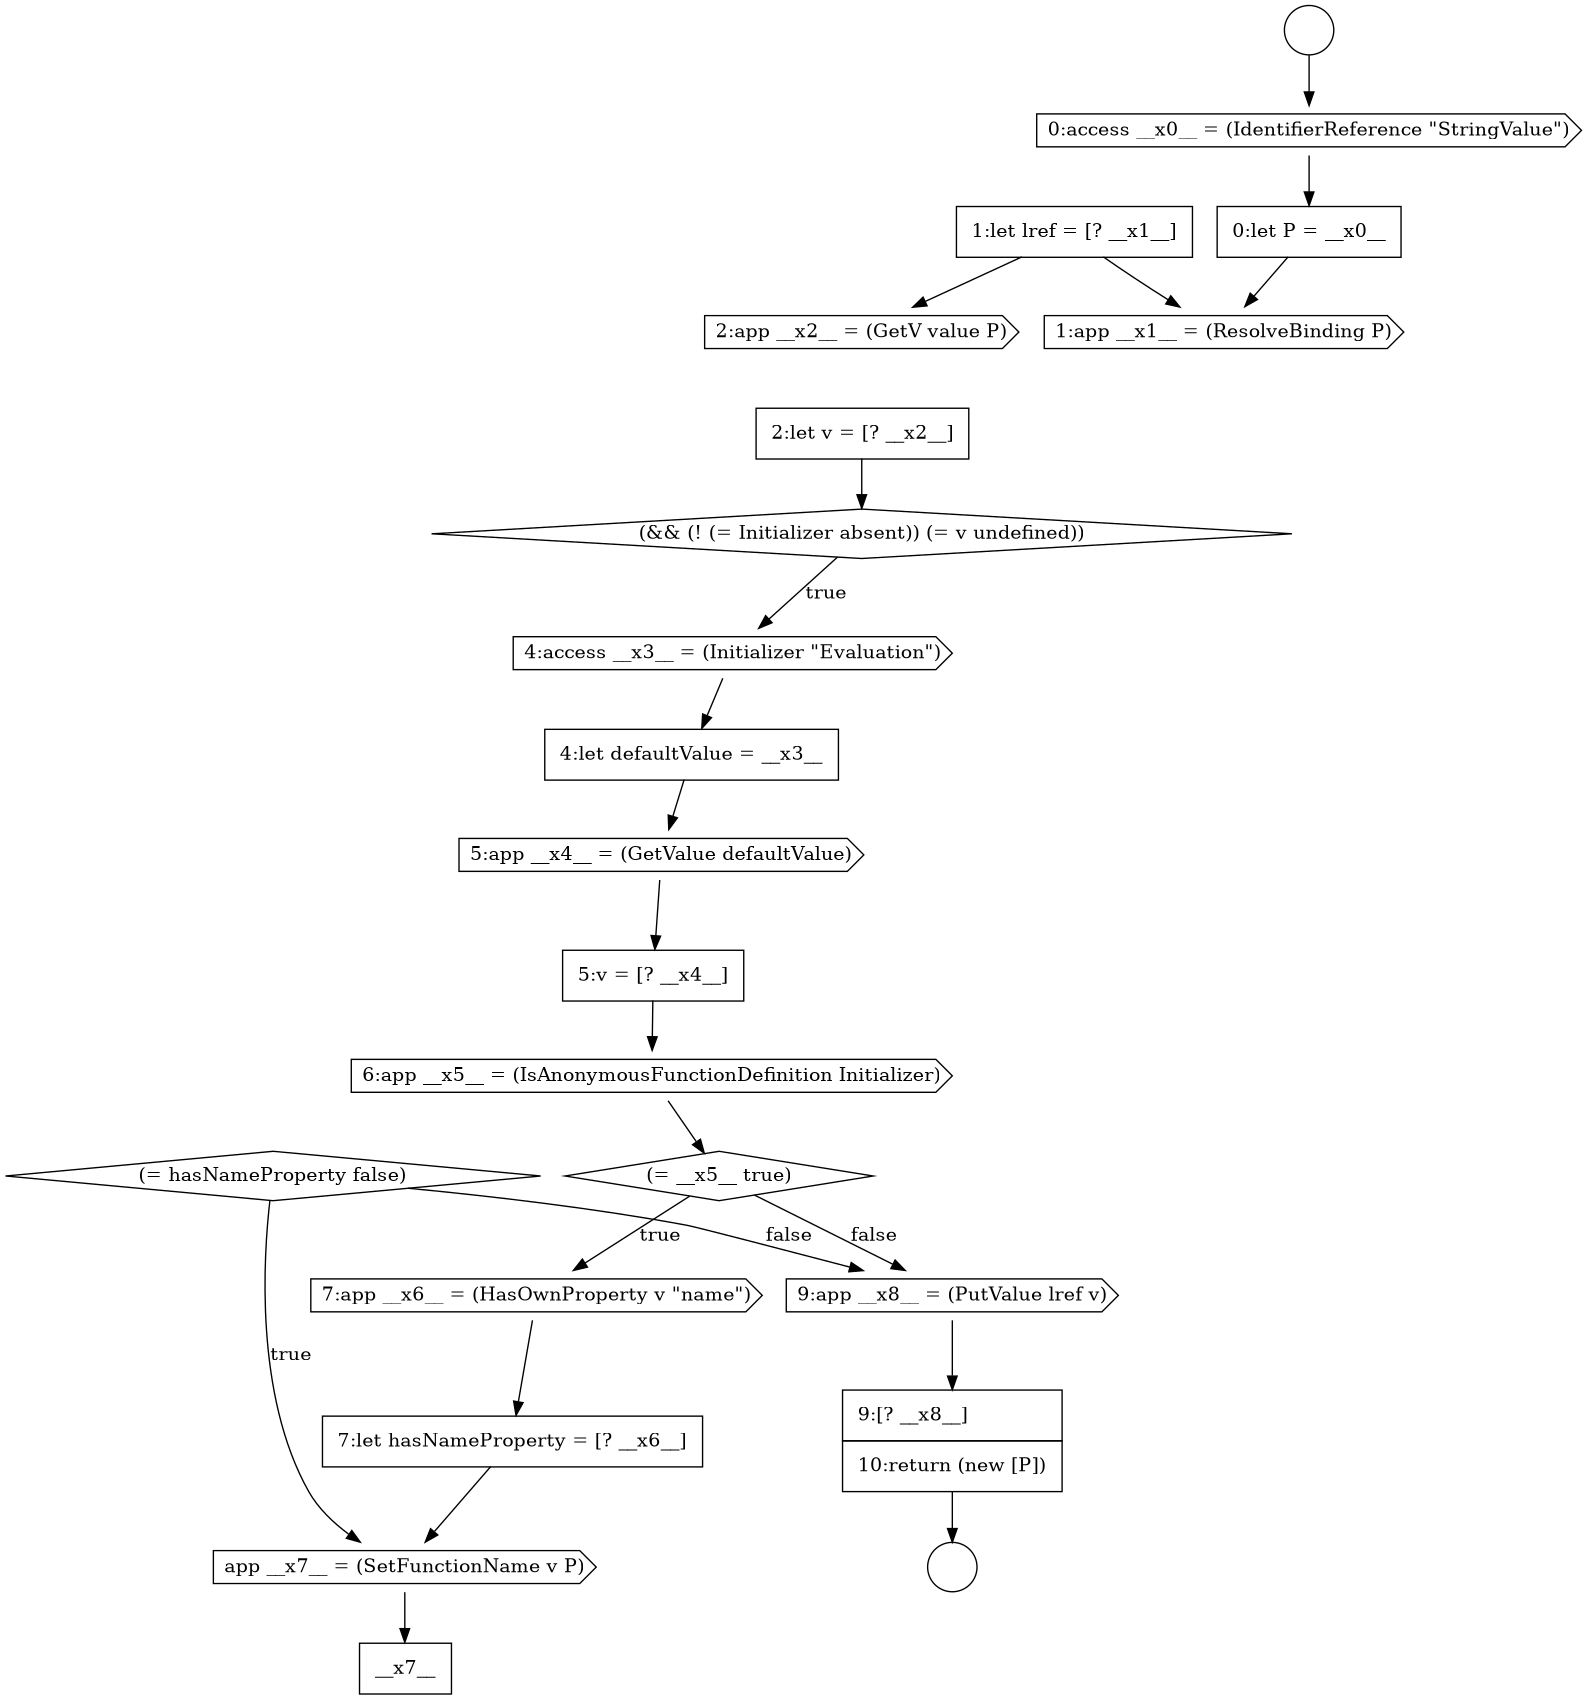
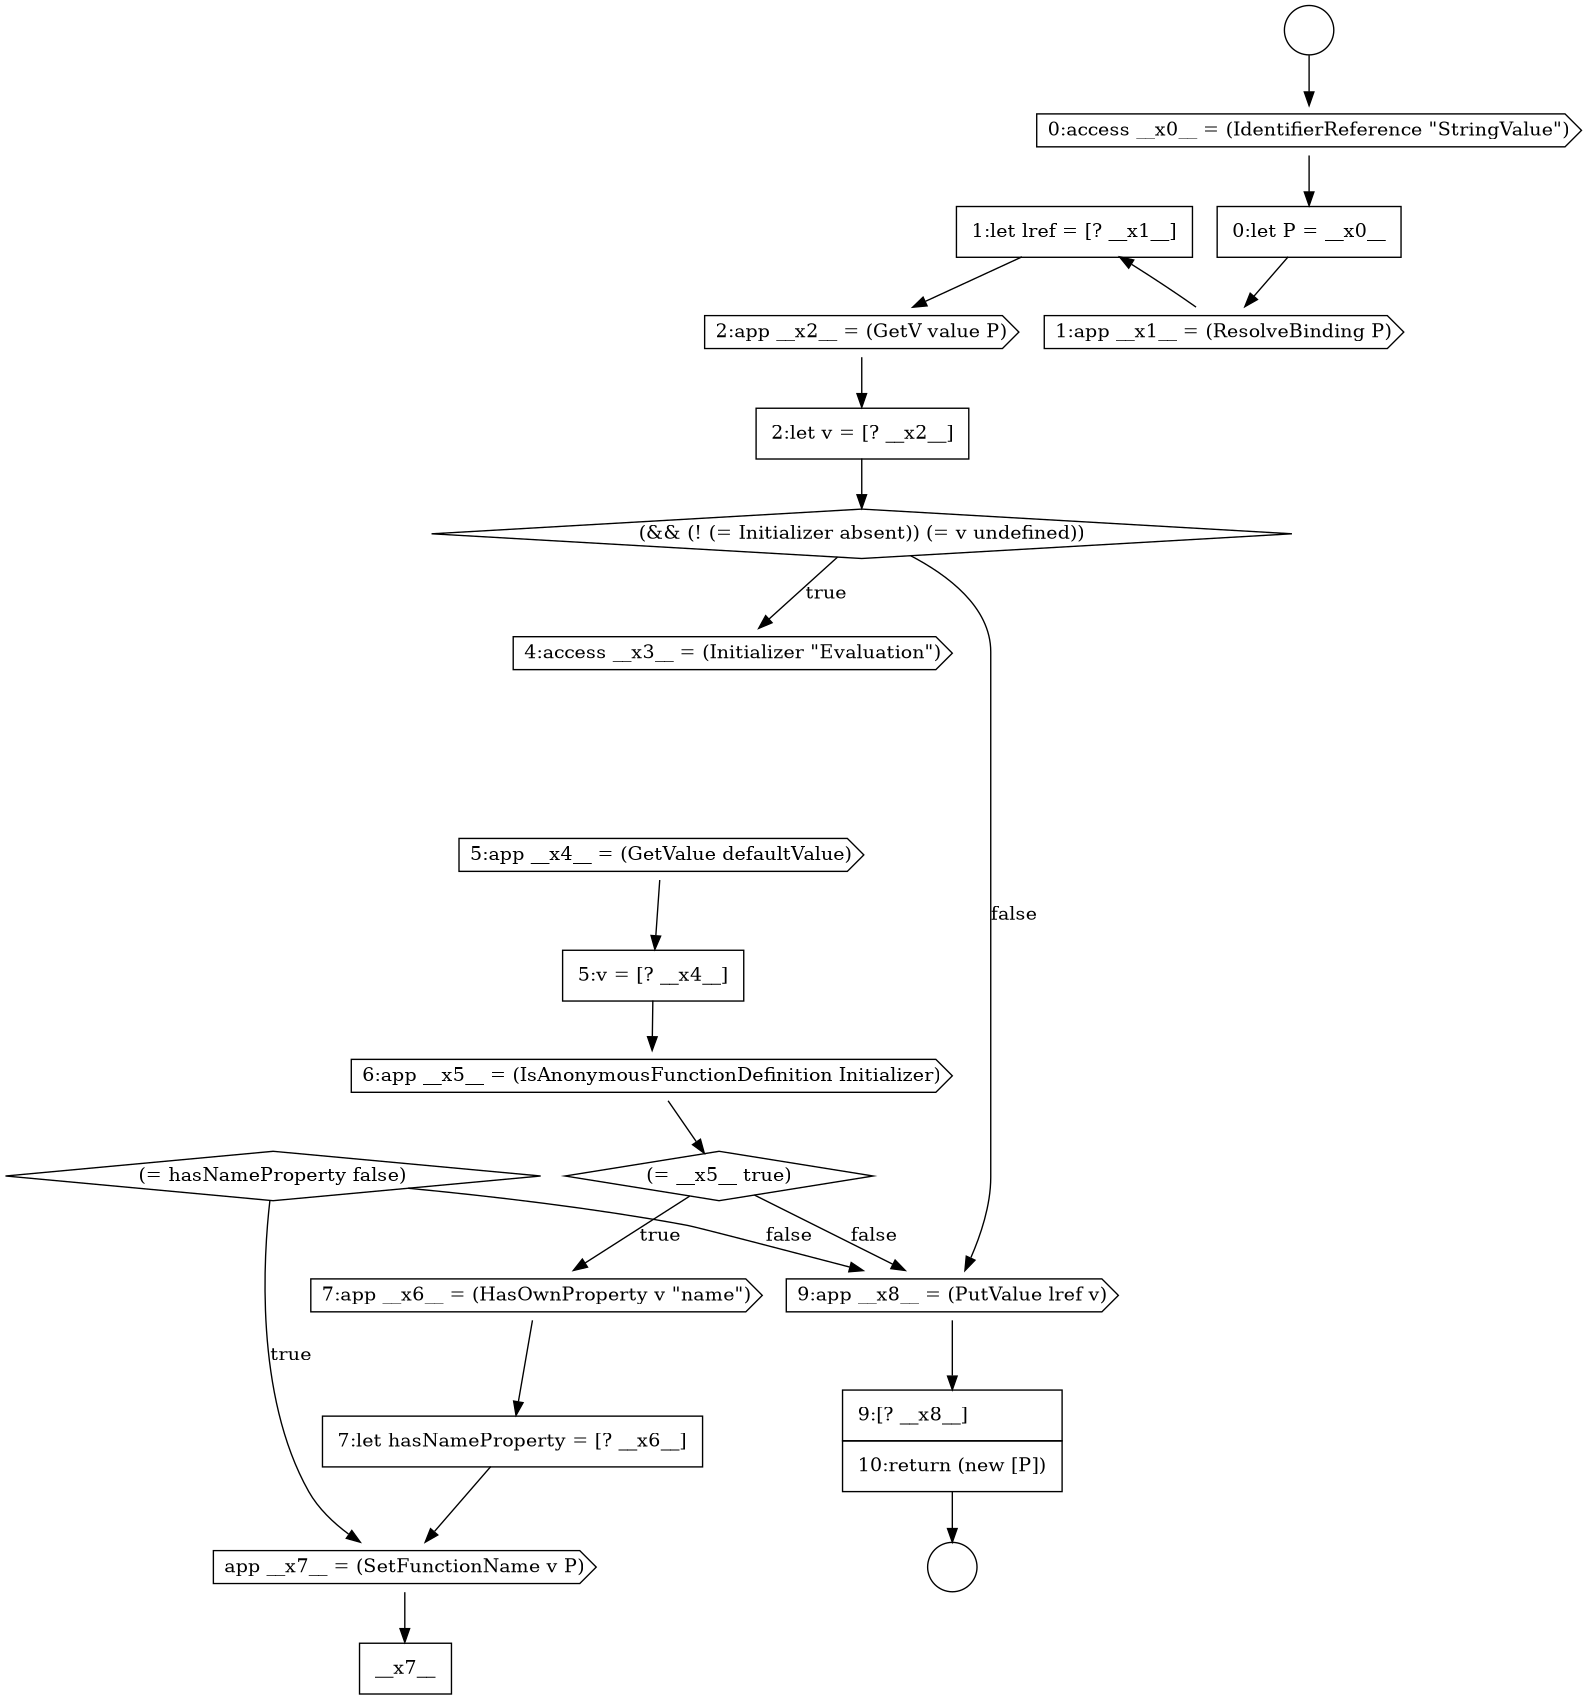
(1135, 279) -> (1164, 285)
none -> (862, 375)
(692, 754) -> none
none -> (991, 891)
